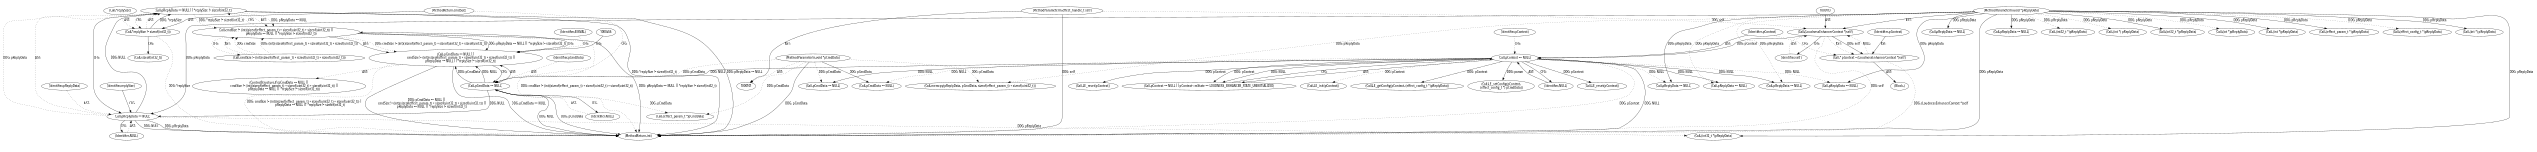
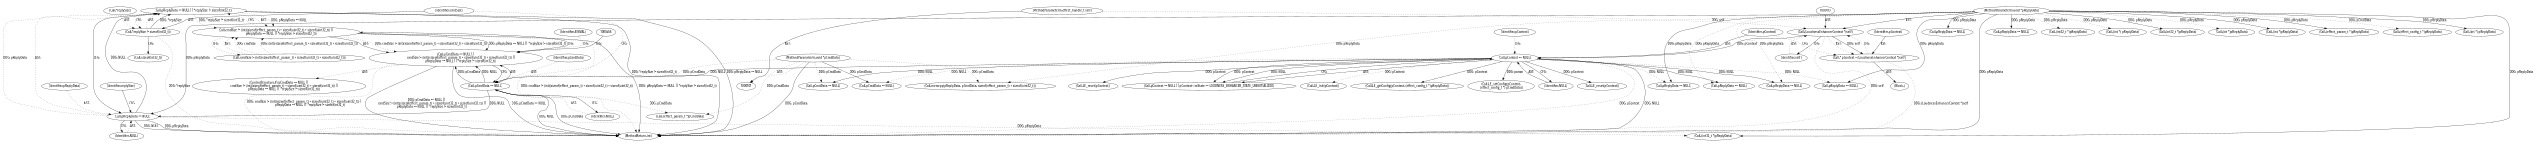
(449, 11) -> (449, 11)
(2360, 20) -> (2360, 20)
(1867, 44) -> (1867, 44)
(915, 133) -> none
